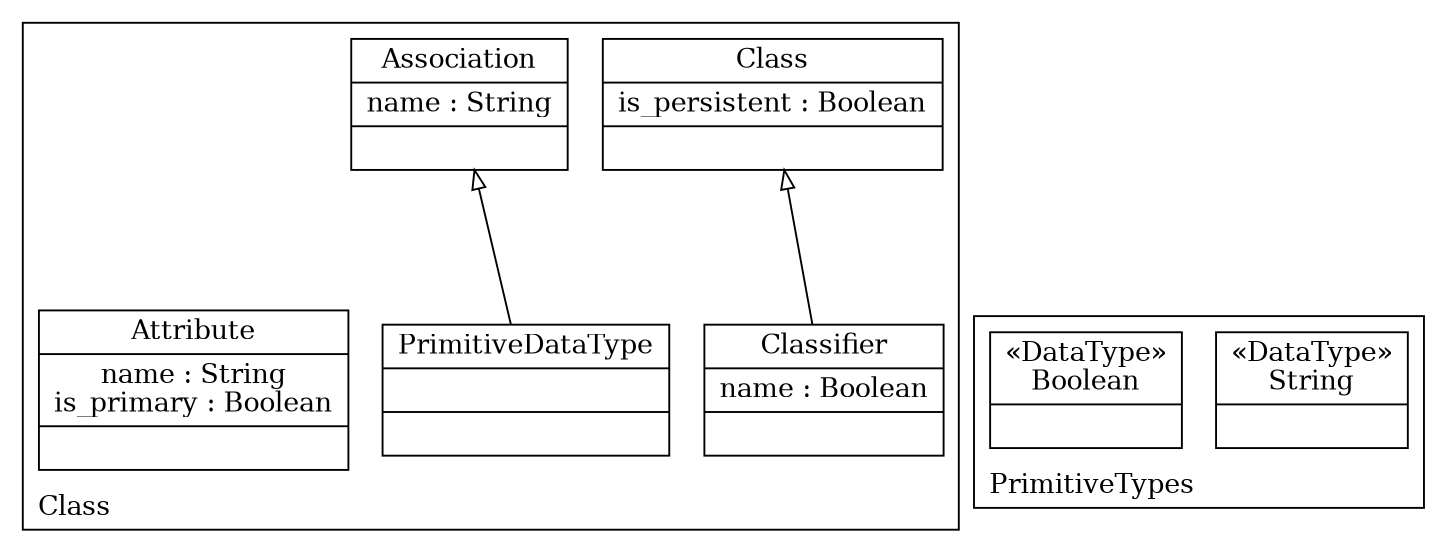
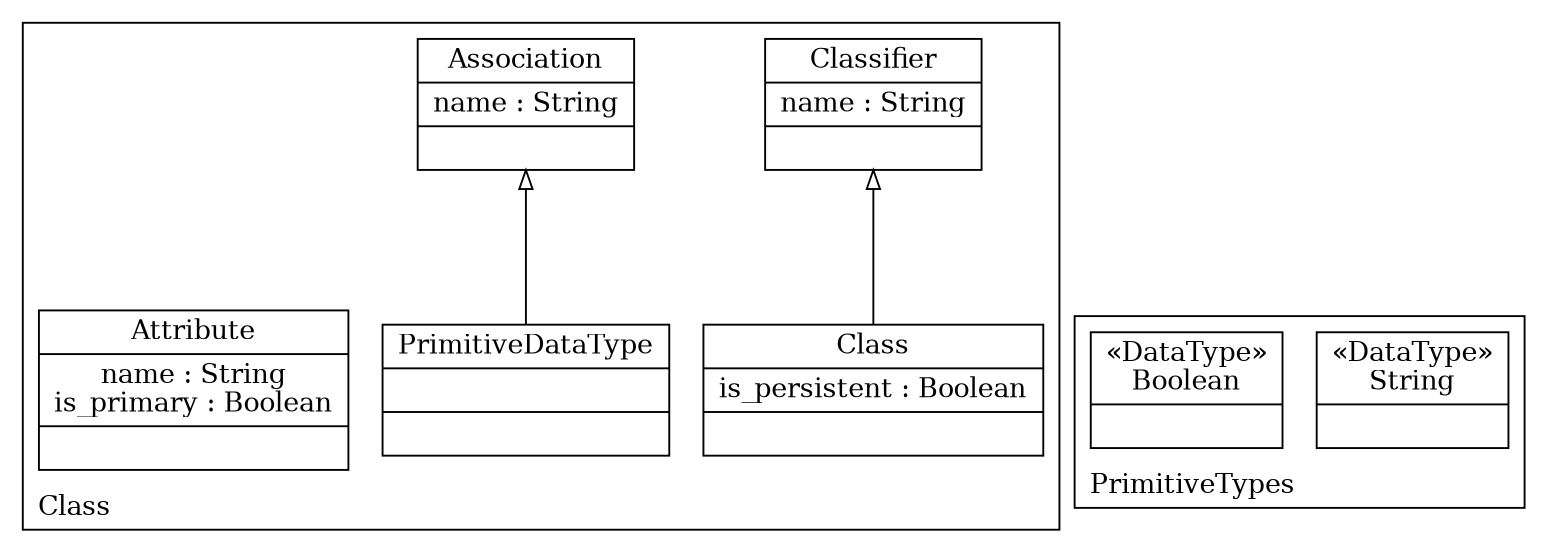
(800, 257) -> (873, 257)
(824, 389) -> (873, 103)
